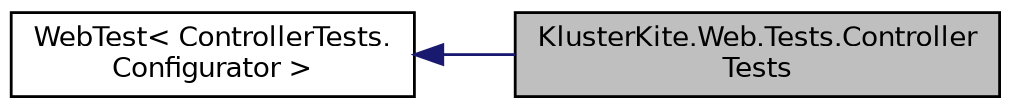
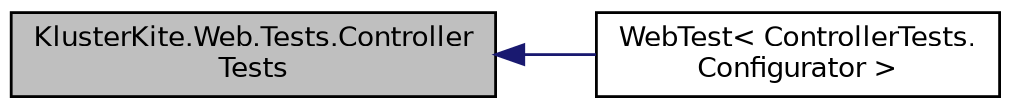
(479, 55) -> (560, 55)
